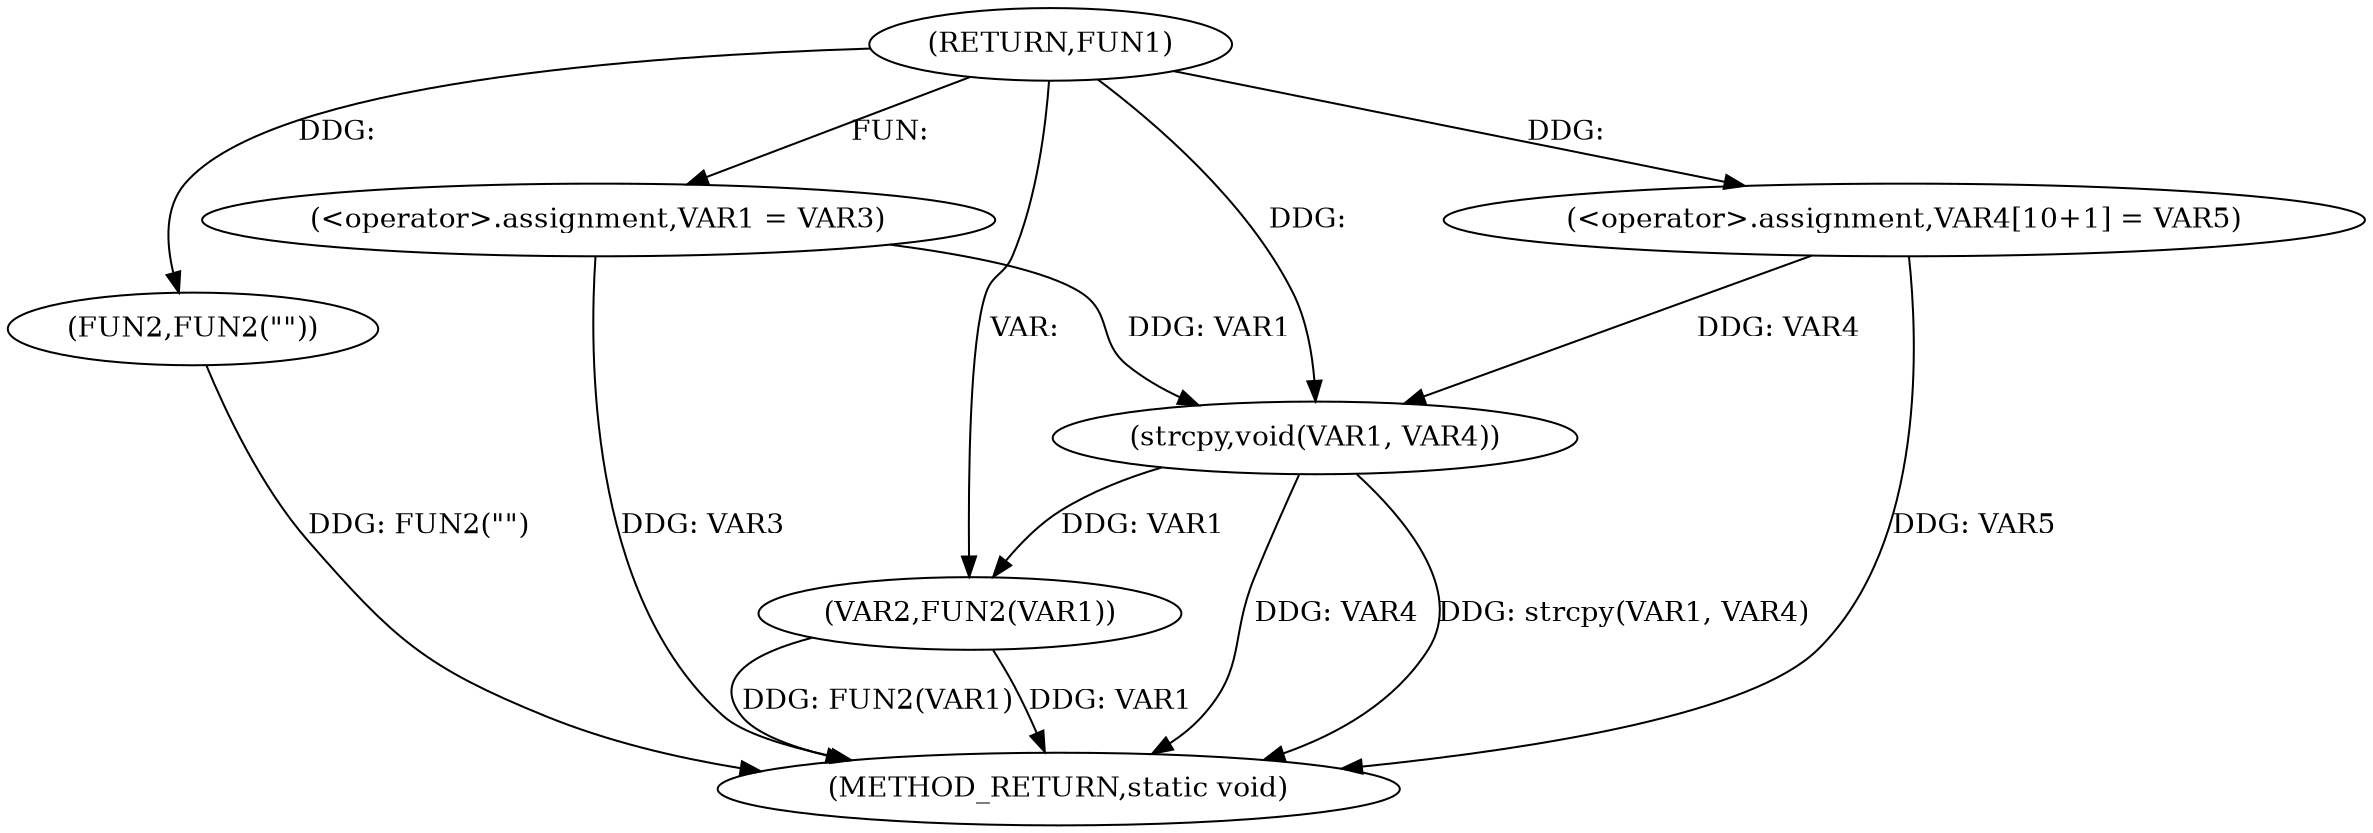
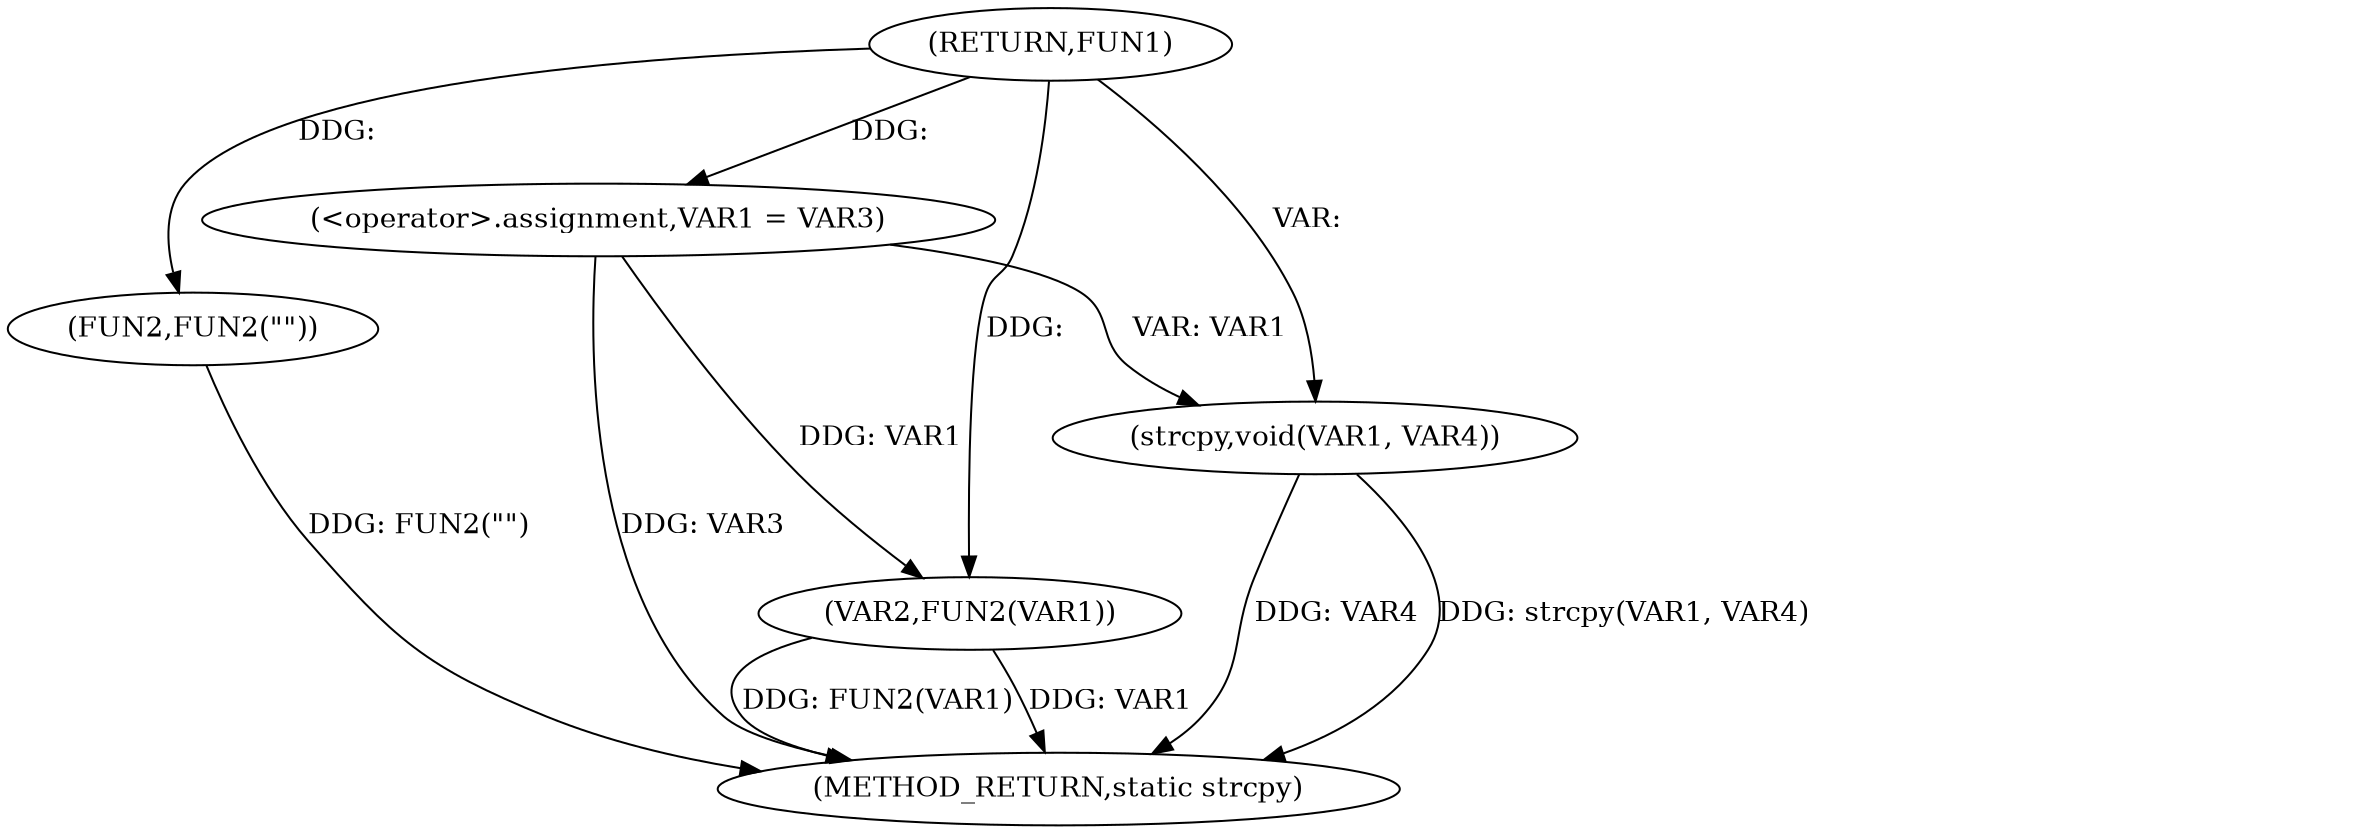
(894, 132) -> (894, 132)
(1312, 220) -> (1312, 220)
(1904, 220) -> none
(1029, 329) -> (1029, 329)
(1210, 329) -> (1210, 329)
(1076, 502) -> (751, 423)
(1059, 789) -> (1059, 789)
